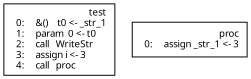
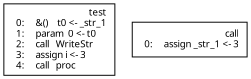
(190, 40) -> (190, 40)
